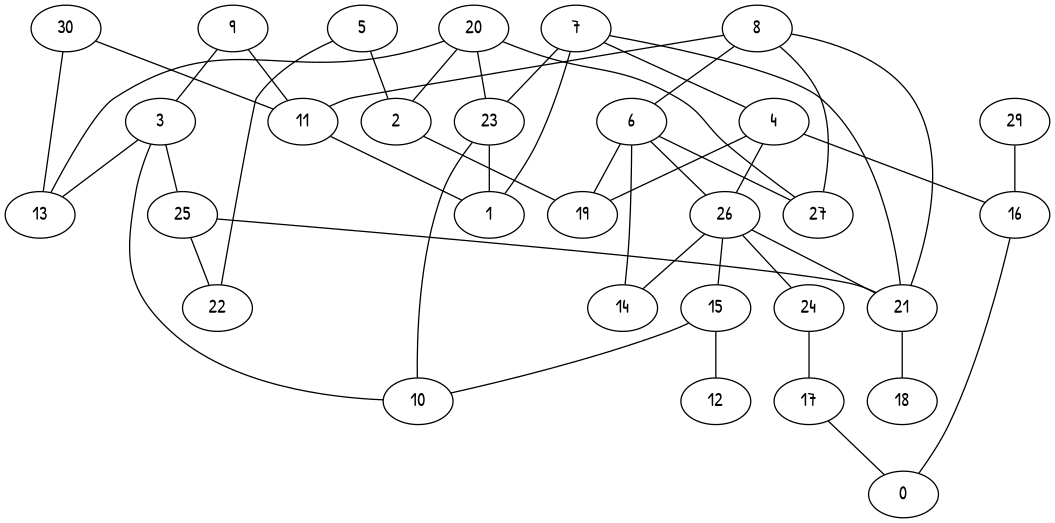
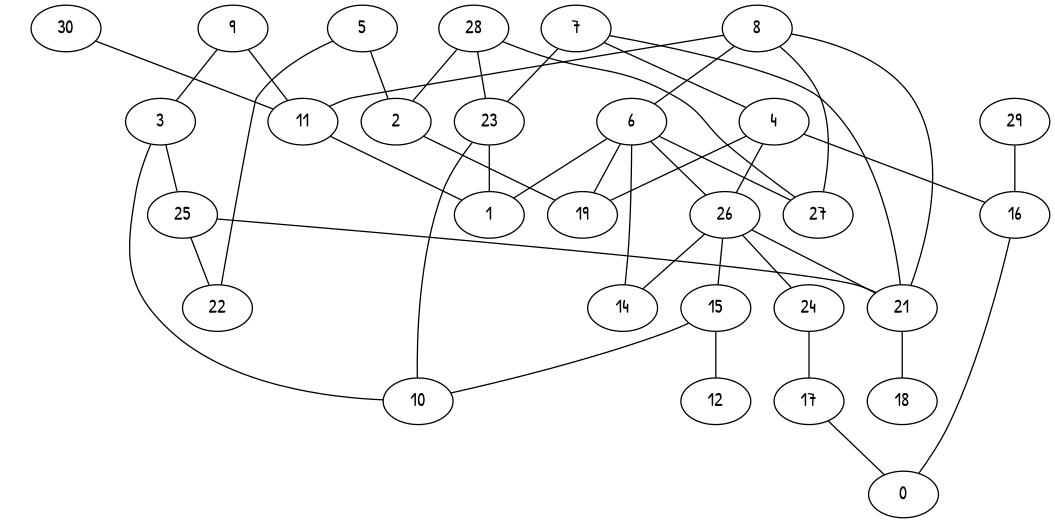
(474, 28) -> (474, 28)
(545, 126) -> (560, 168)
(40, 215) -> none
